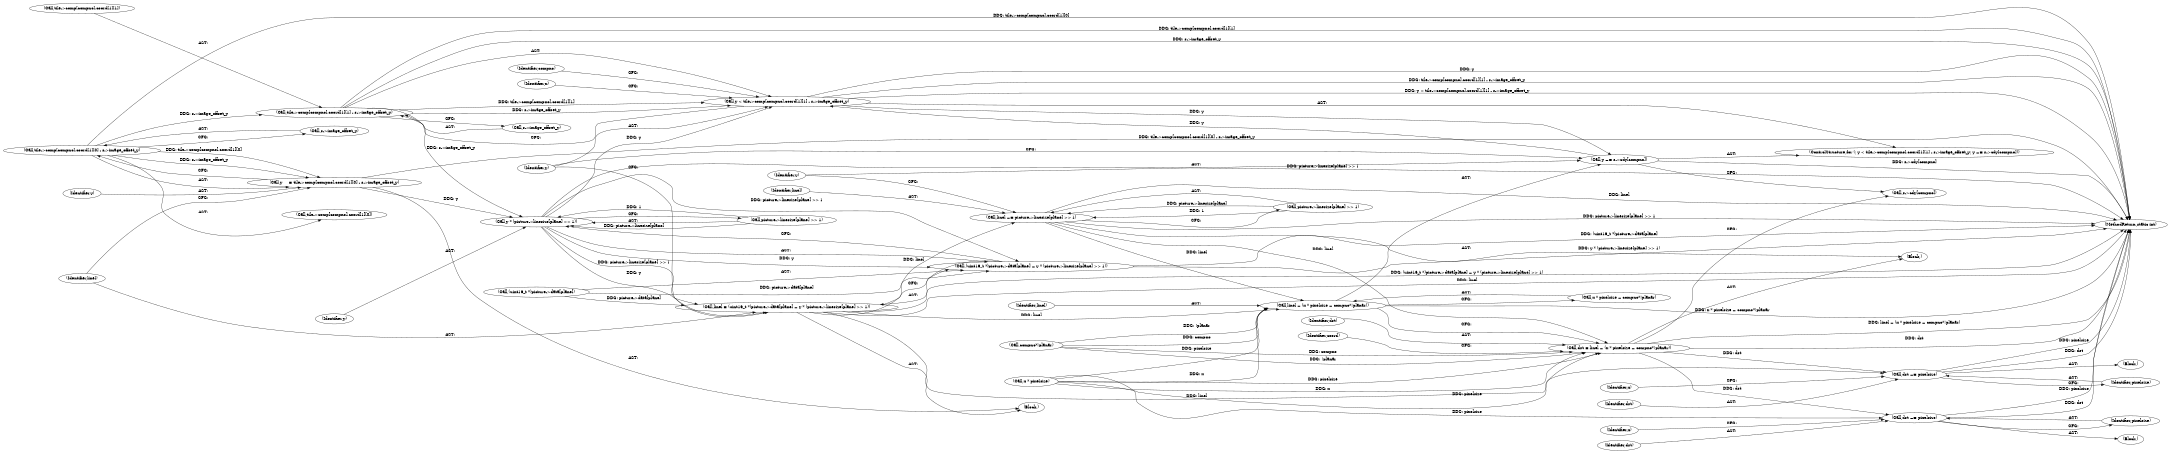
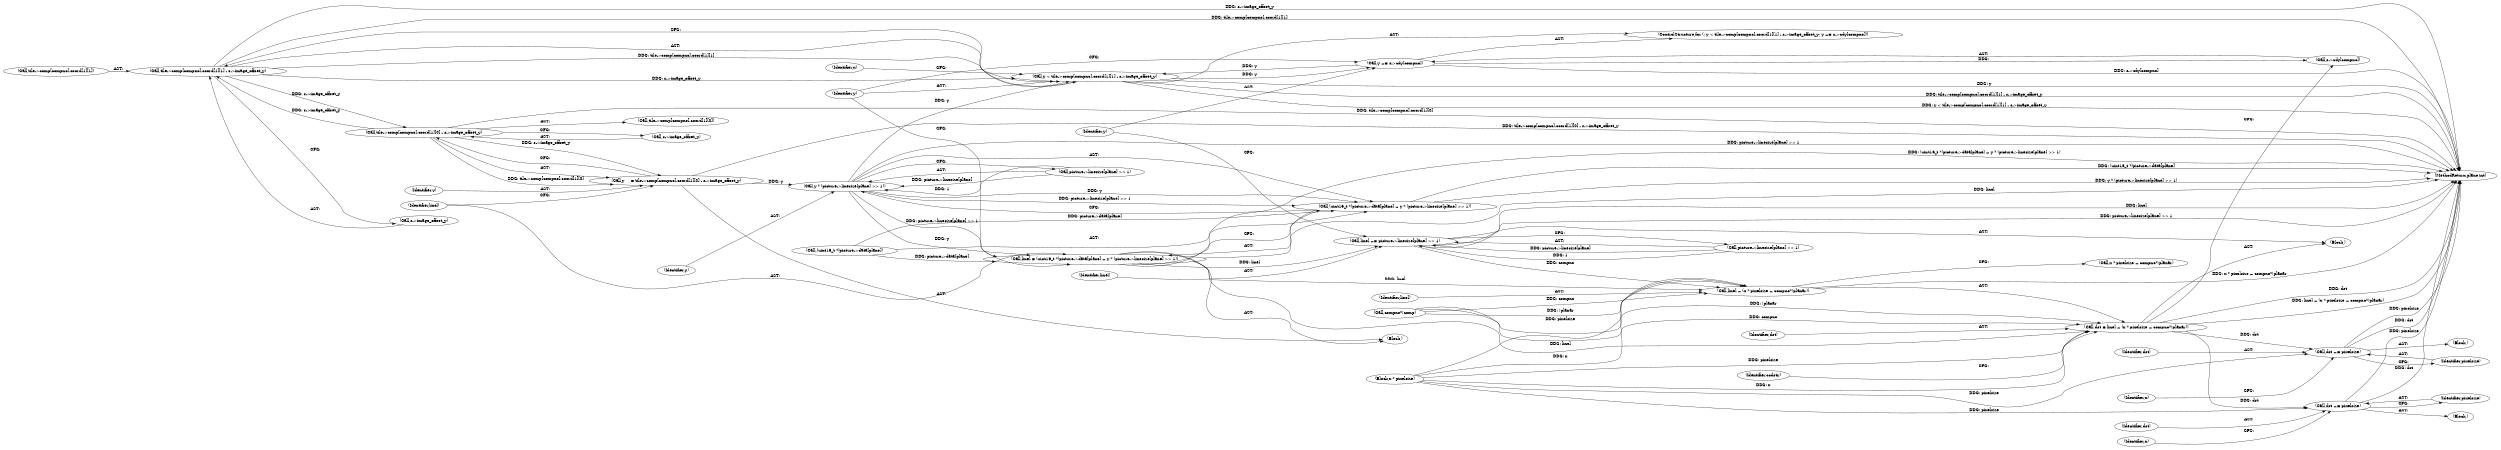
(537, 69) -> none
(436, 162) -> (315, 101)
(1732, 173) -> (1984, 59)
(1452, 211) -> (1872, 56)
(2131, 225) -> (2461, 176)
(1197, 252) -> (1560, 263)
(1334, 267) -> none
(1463, 295) -> none
(1467, 324) -> (1984, 286)
(1323, 336) -> (1763, 375)
(1031, 345) -> (1395, 313)
(1031, 381) -> (1395, 379)
